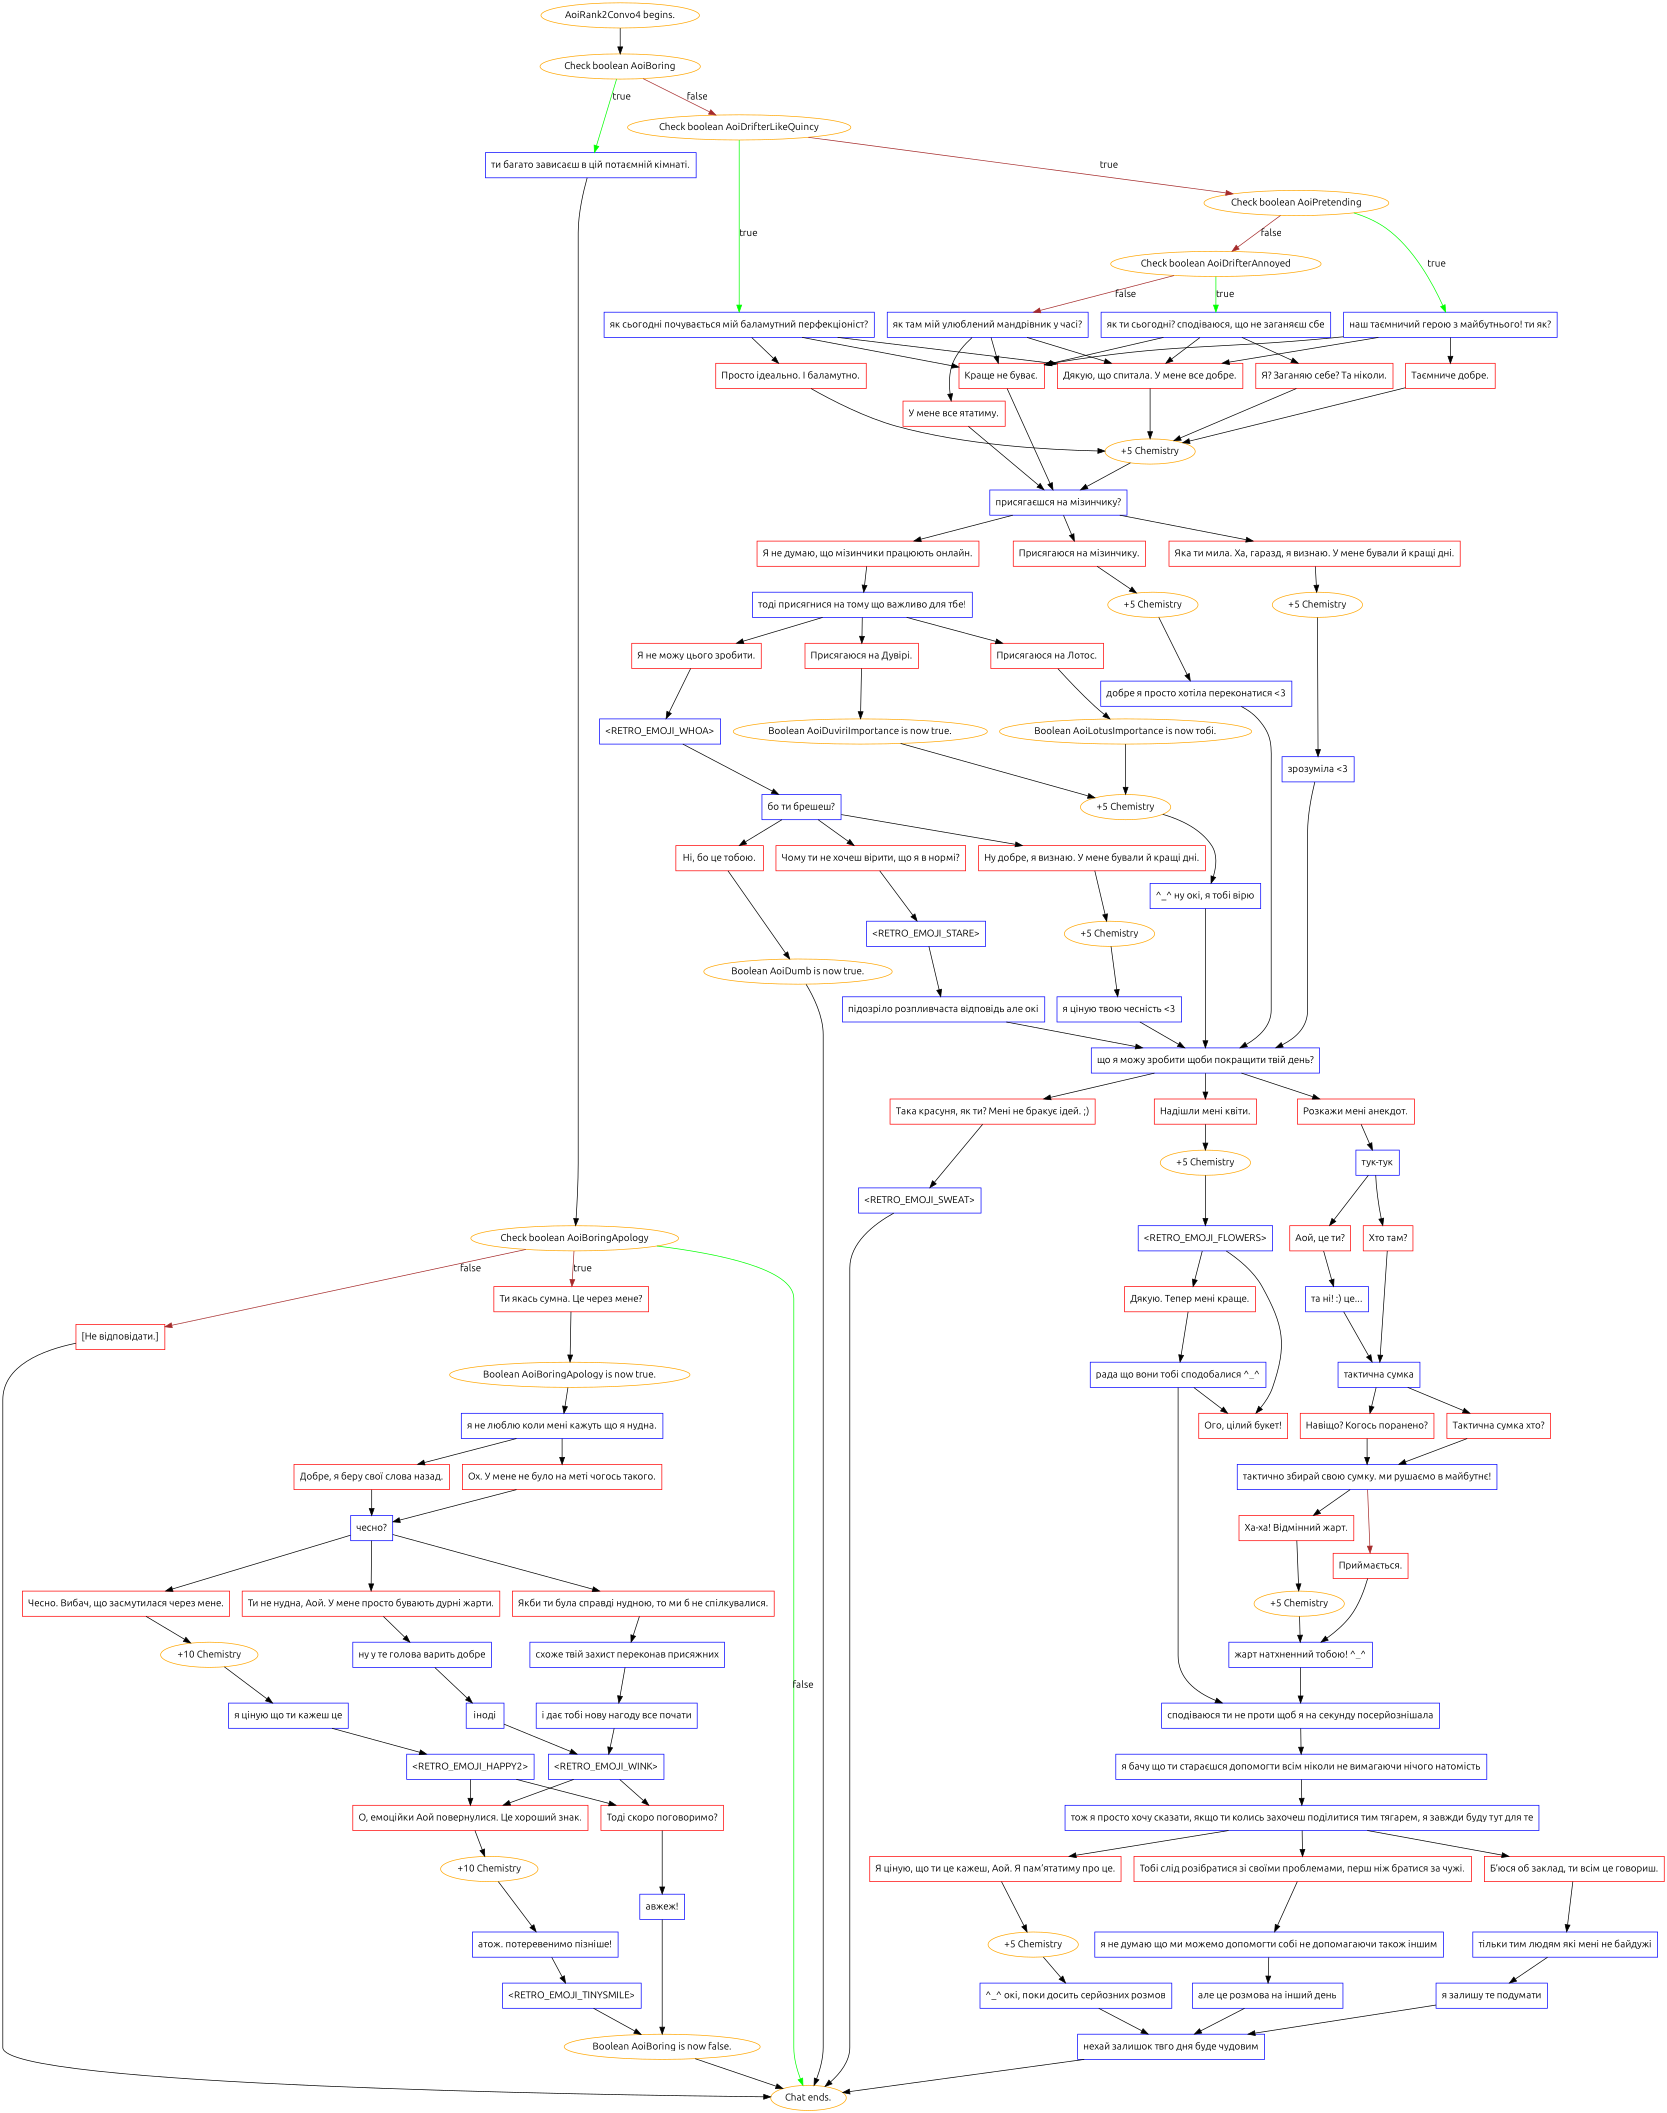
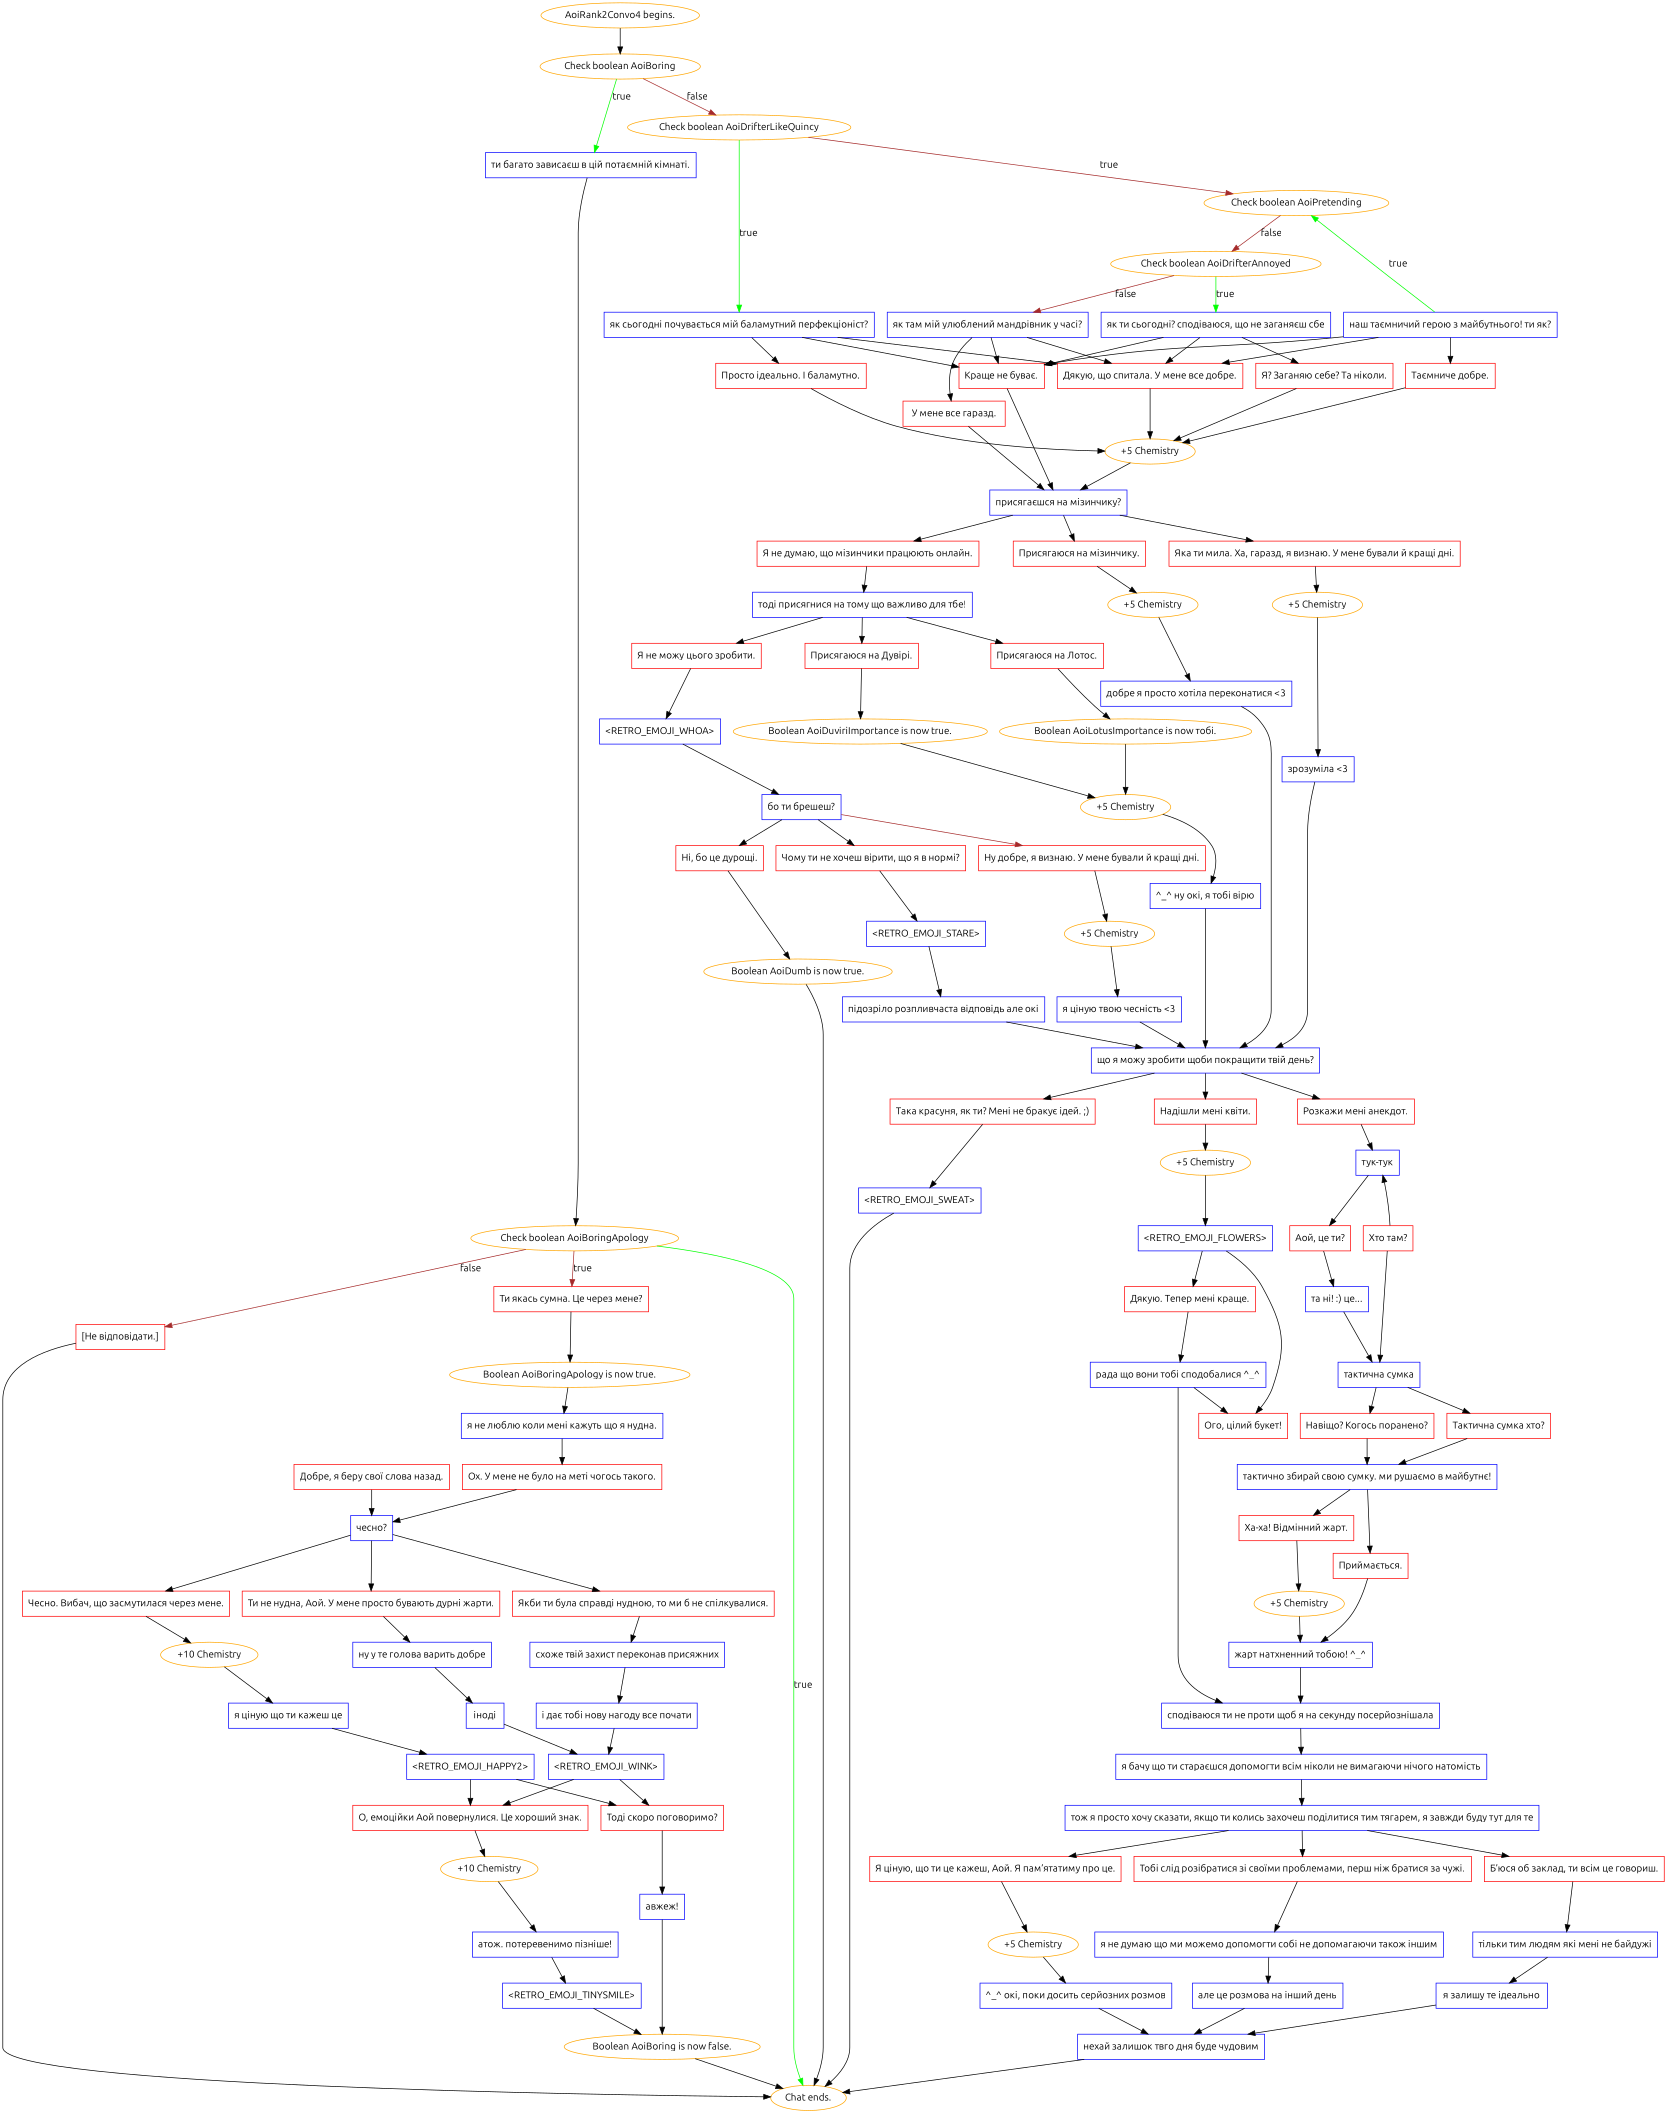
(1408, 249) -> (1376, 266)
(954, 414) -> (954, 414)
(928, 829) -> (928, 829)
(720, 858) -> (720, 858)
(1378, 1197) -> (1388, 1204)
(470, 1451) -> none
(1369, 1518) -> (1369, 1518)
(803, 1685) -> (803, 1685)
(1492, 1996) -> (1492, 1996)
